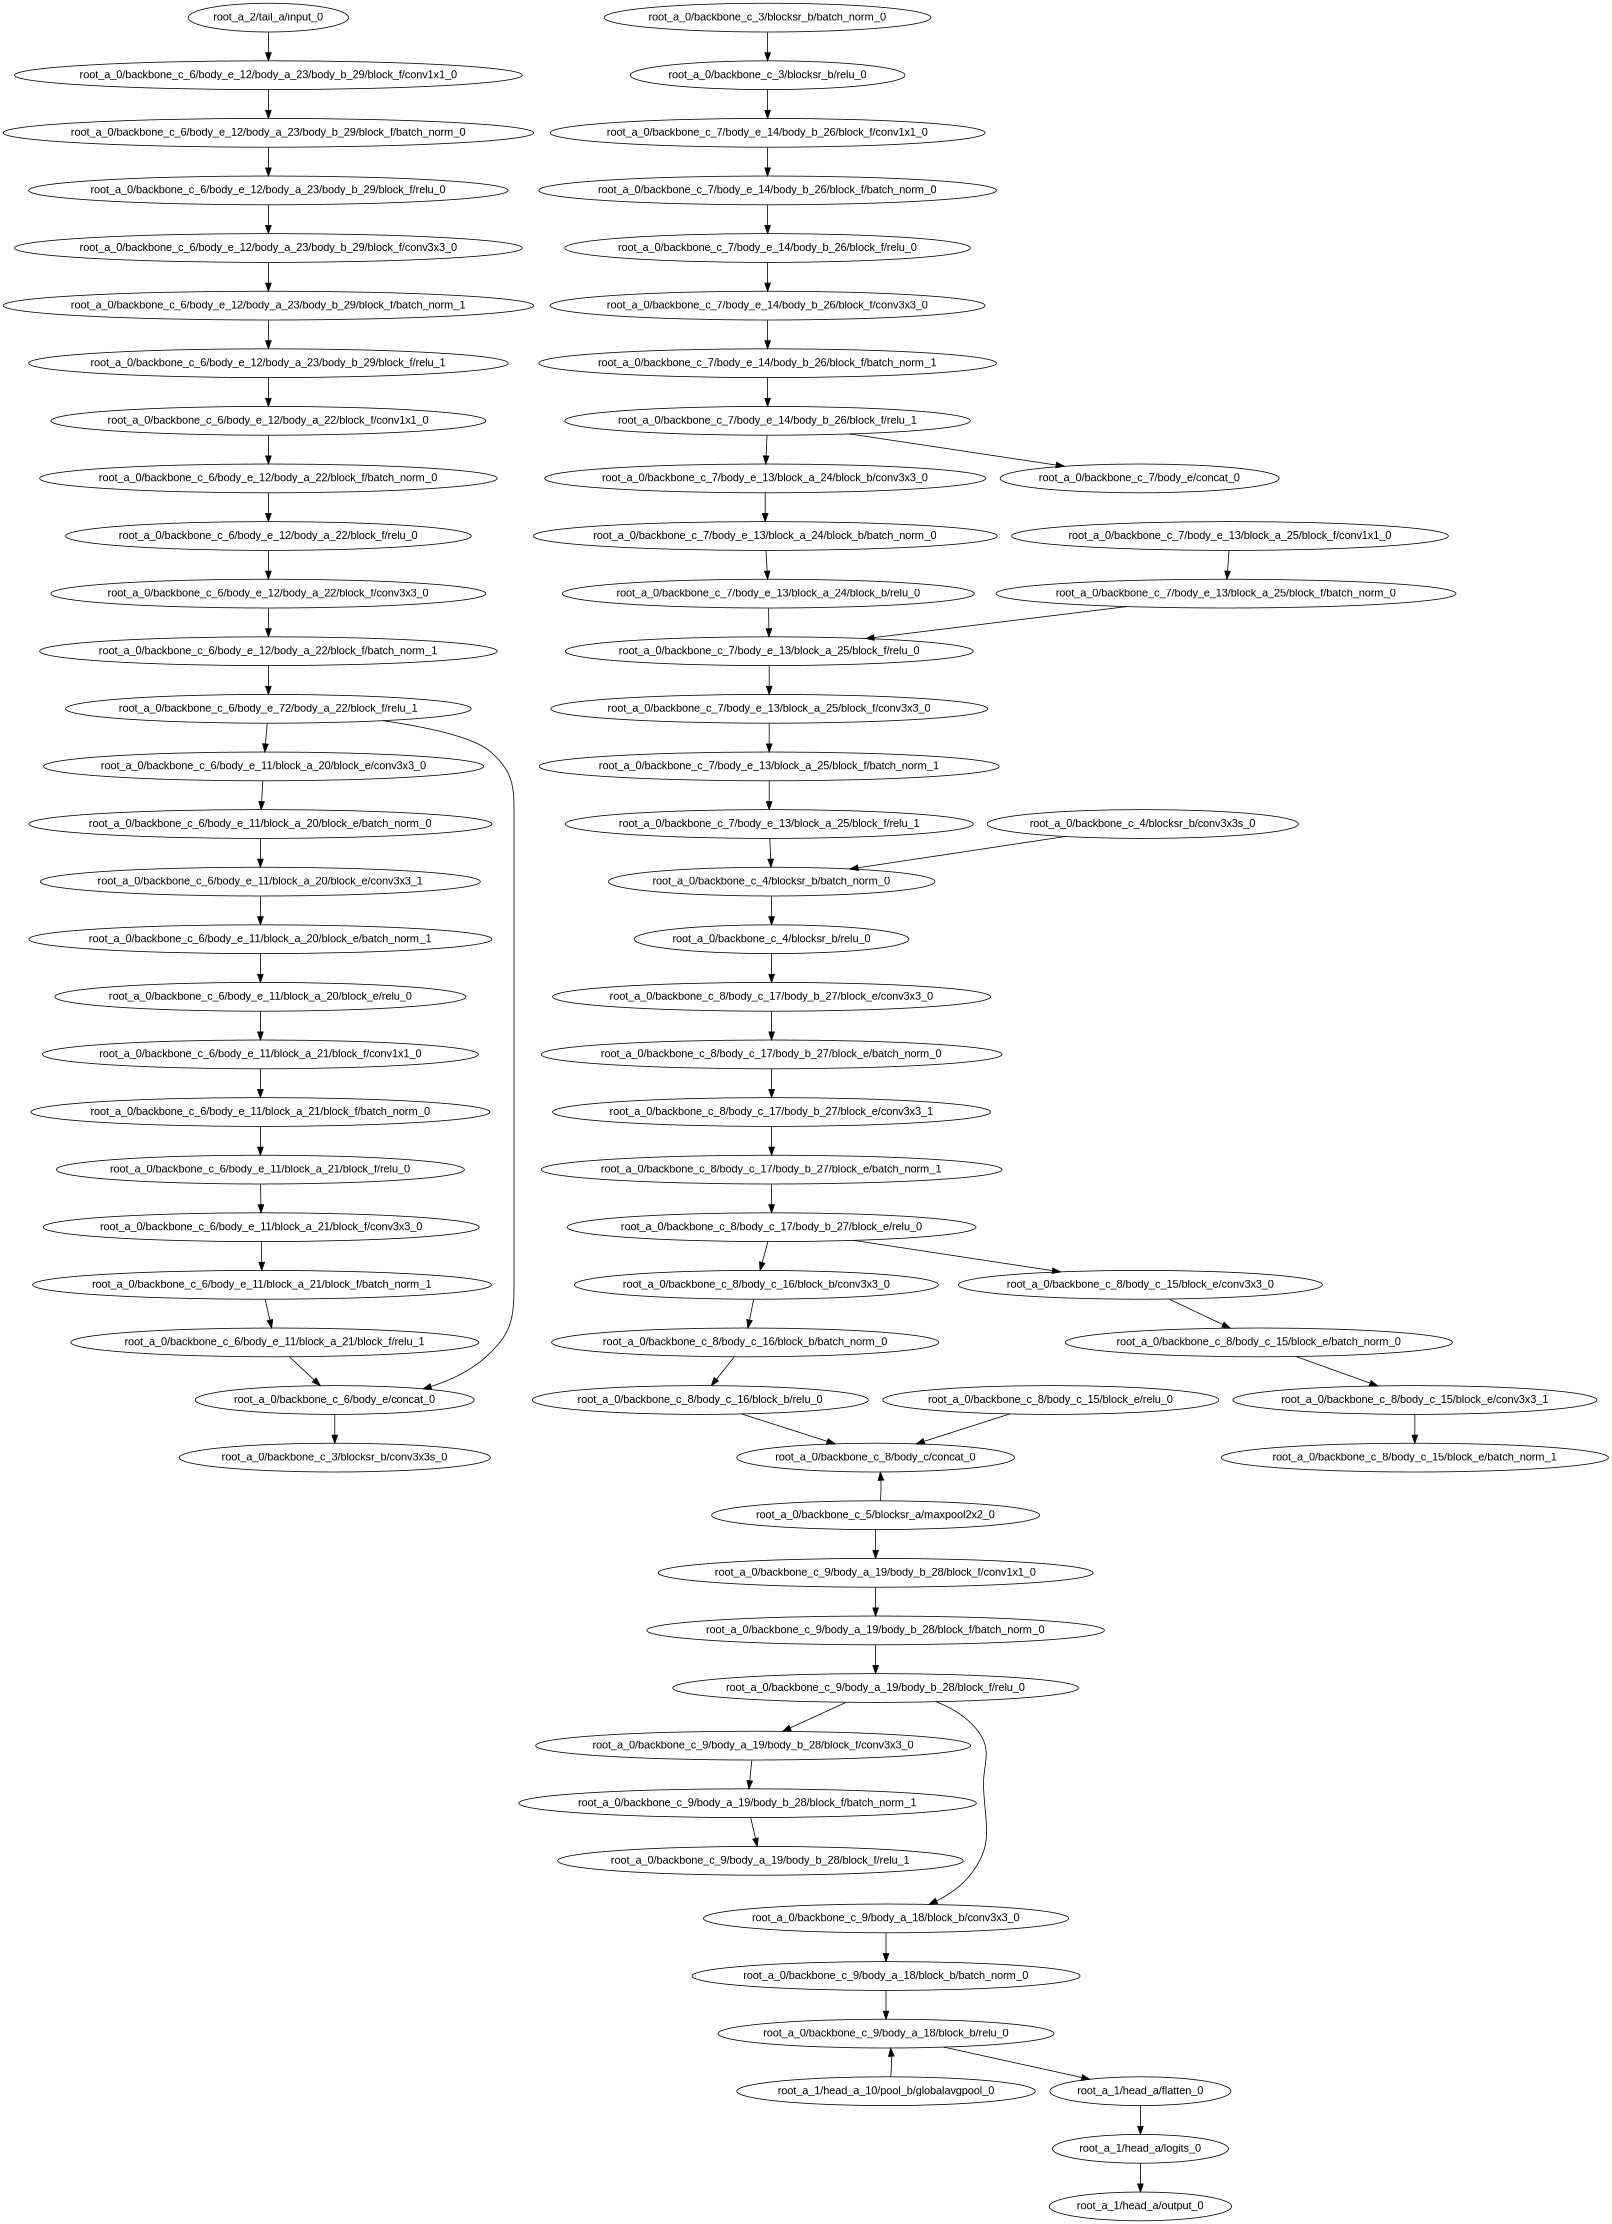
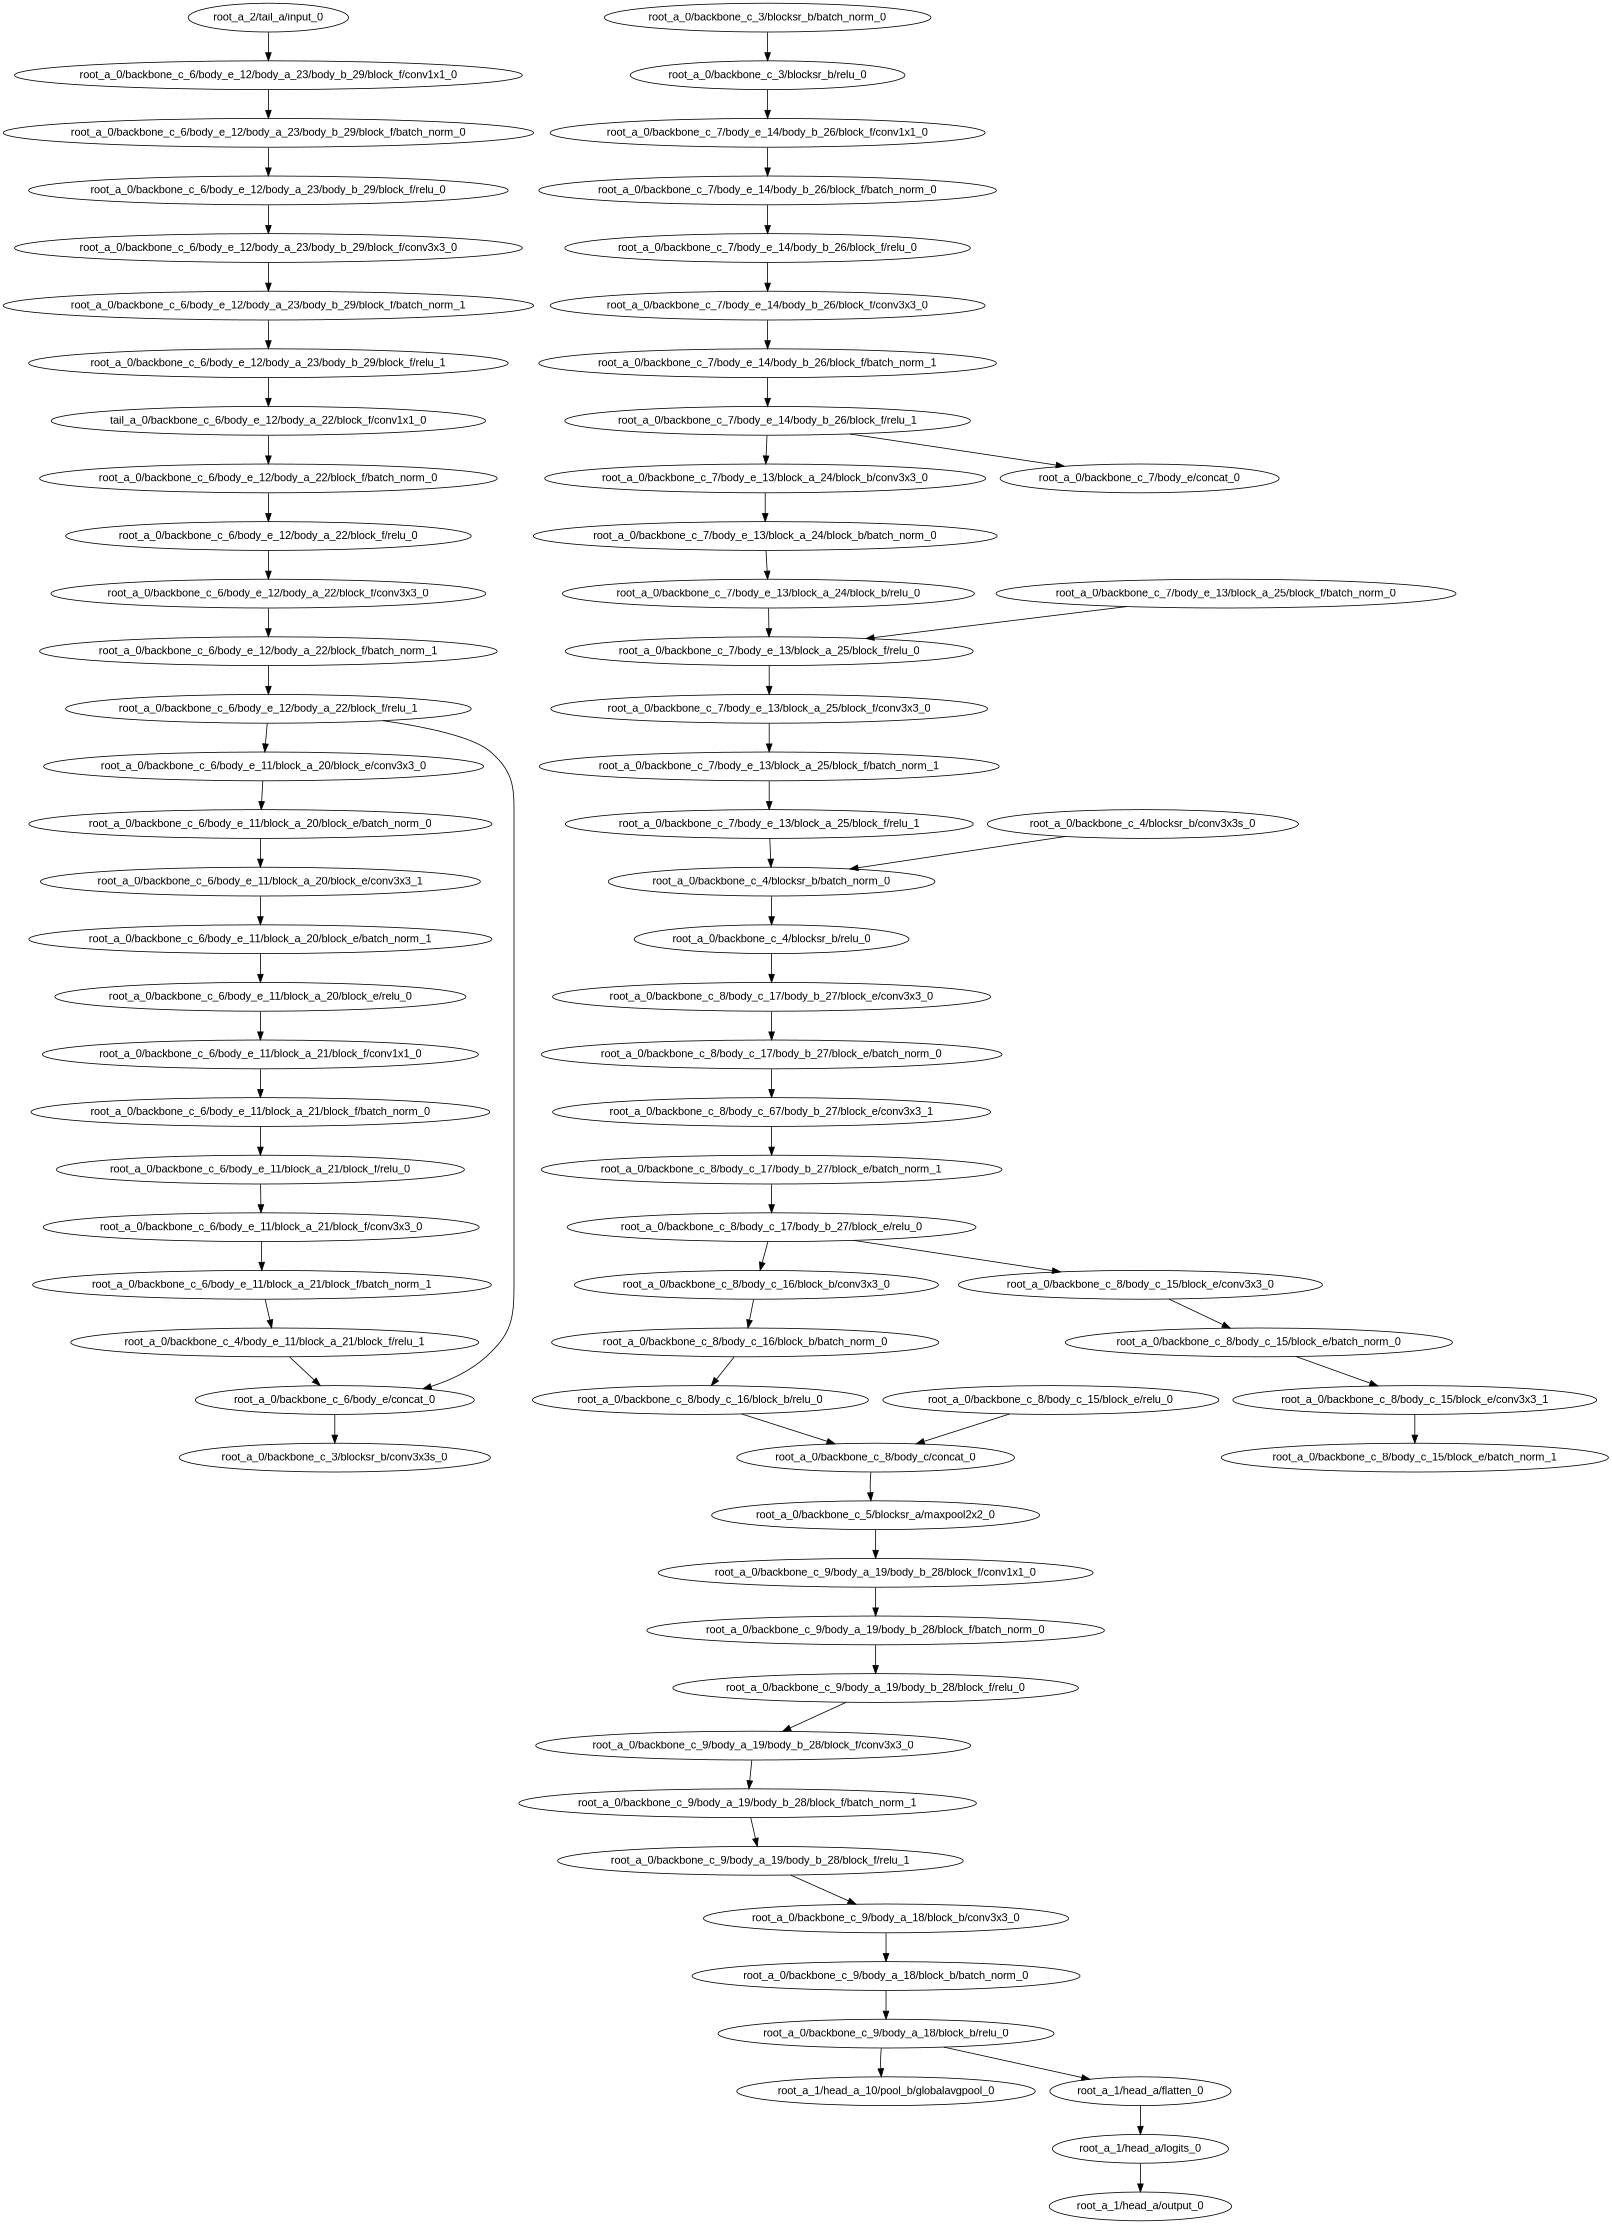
(268, 421) -> (268, 421)
(1230, 536) -> none
(268, 709) -> (268, 709)
(772, 1112) -> (772, 1112)
(275, 1342) -> (275, 1342)
(881, 1491) -> (870, 1482)
(984, 1800) -> (820, 1888)
(891, 2067) -> (881, 2058)
